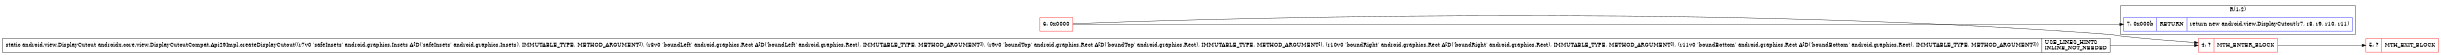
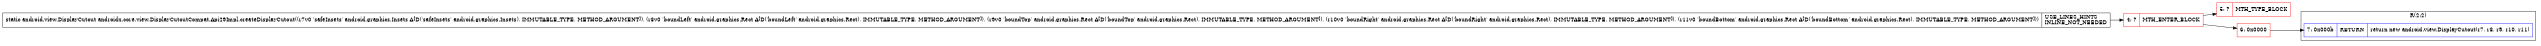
(2238, 10) -> (2418, 16)
(1634, 16) -> (2218, 26)
(2410, 45) -> (2261, 9)
